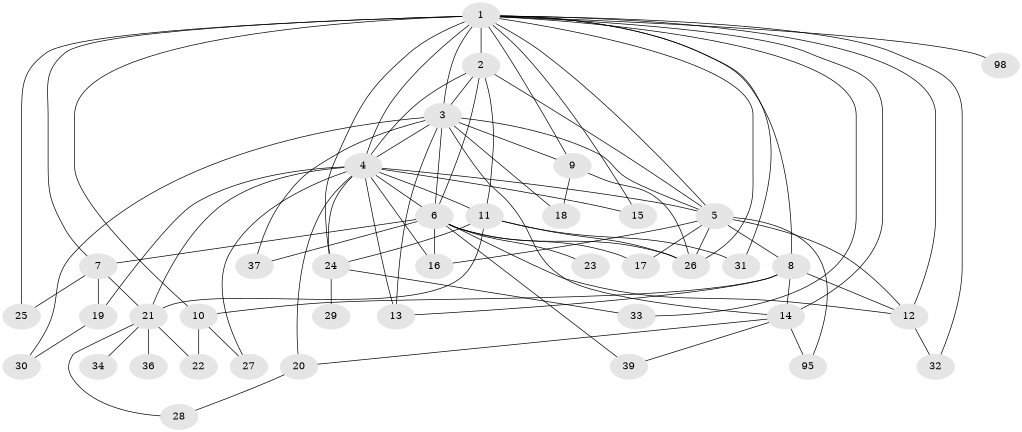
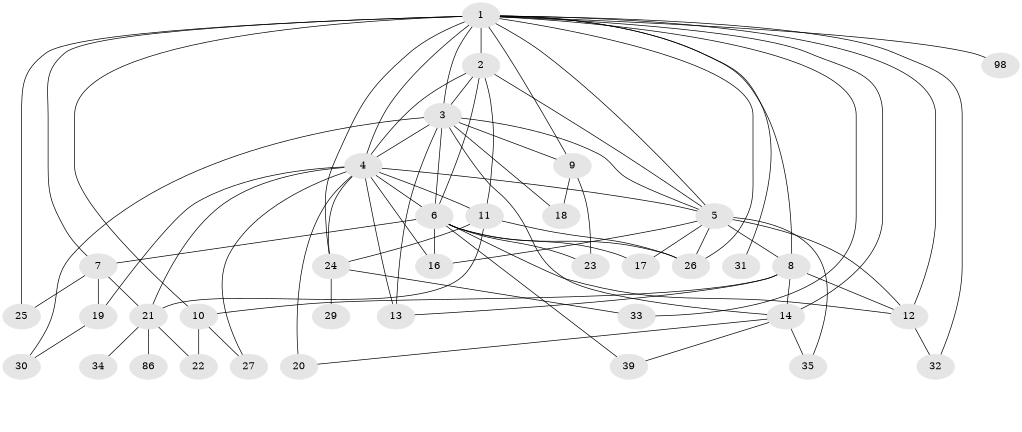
(653, 196) -> (588, 215)
(638, 216) -> none
(638, 239) -> none
(254, 266) -> none
(149, 367) -> (149, 367)
(808, 367) -> (808, 367)
(179, 417) -> none
